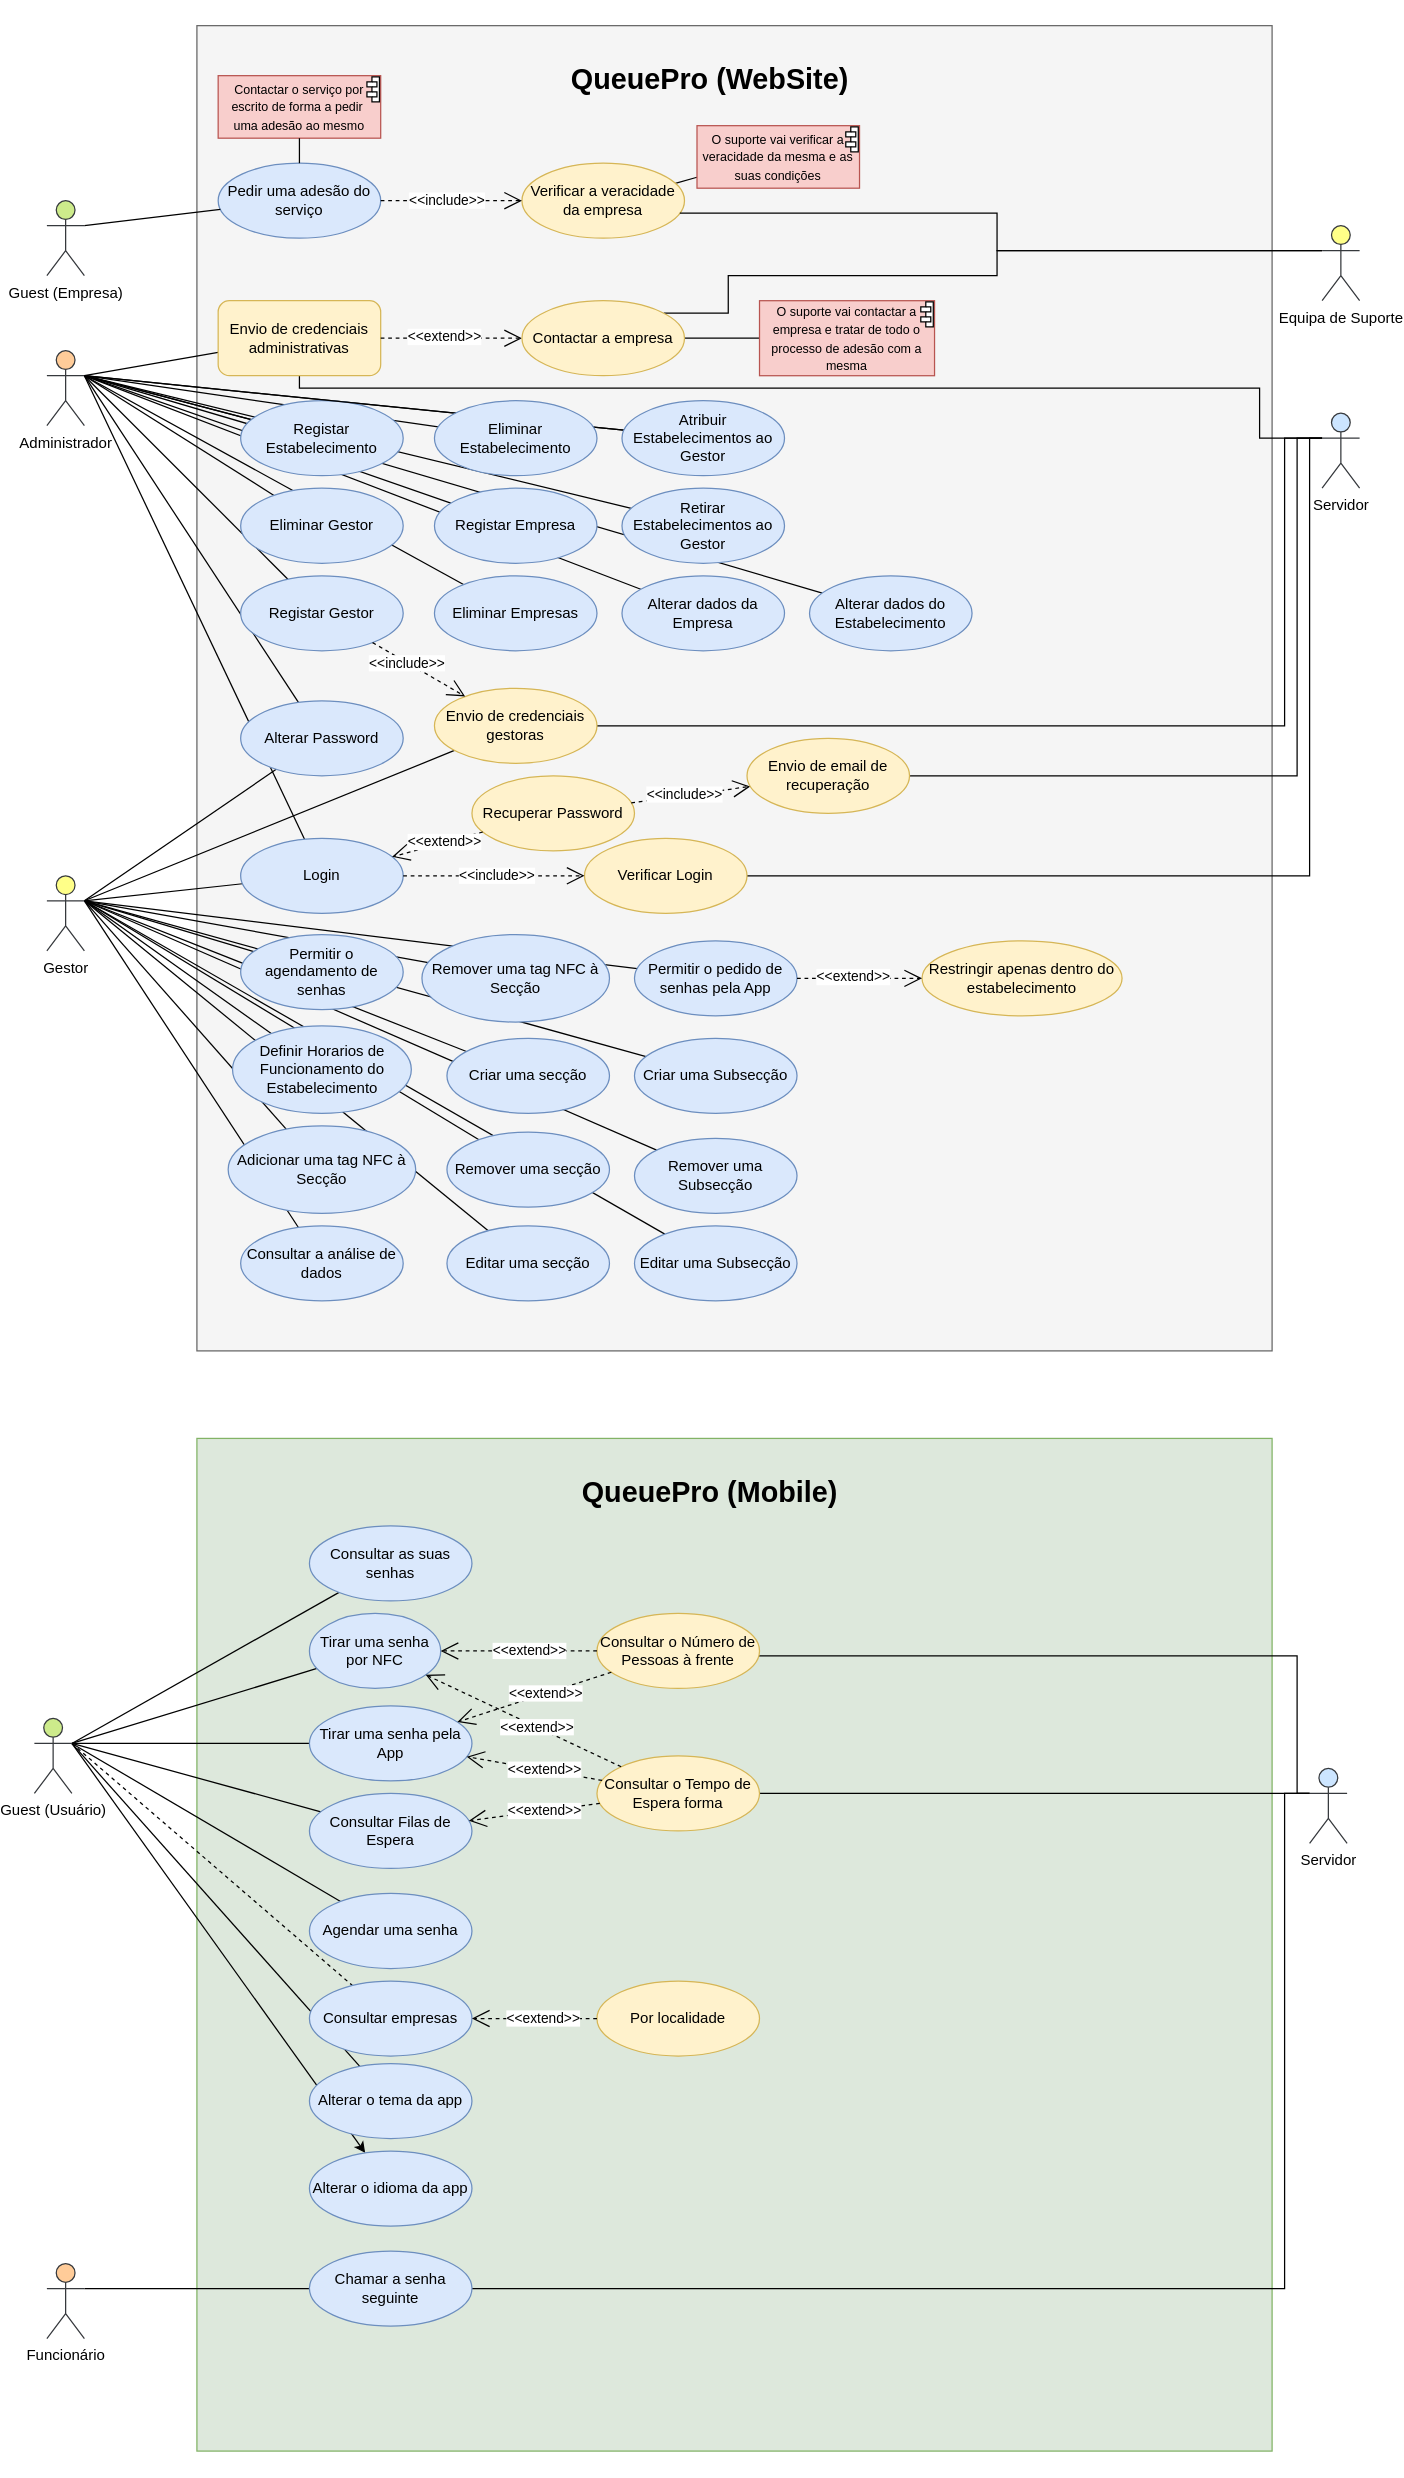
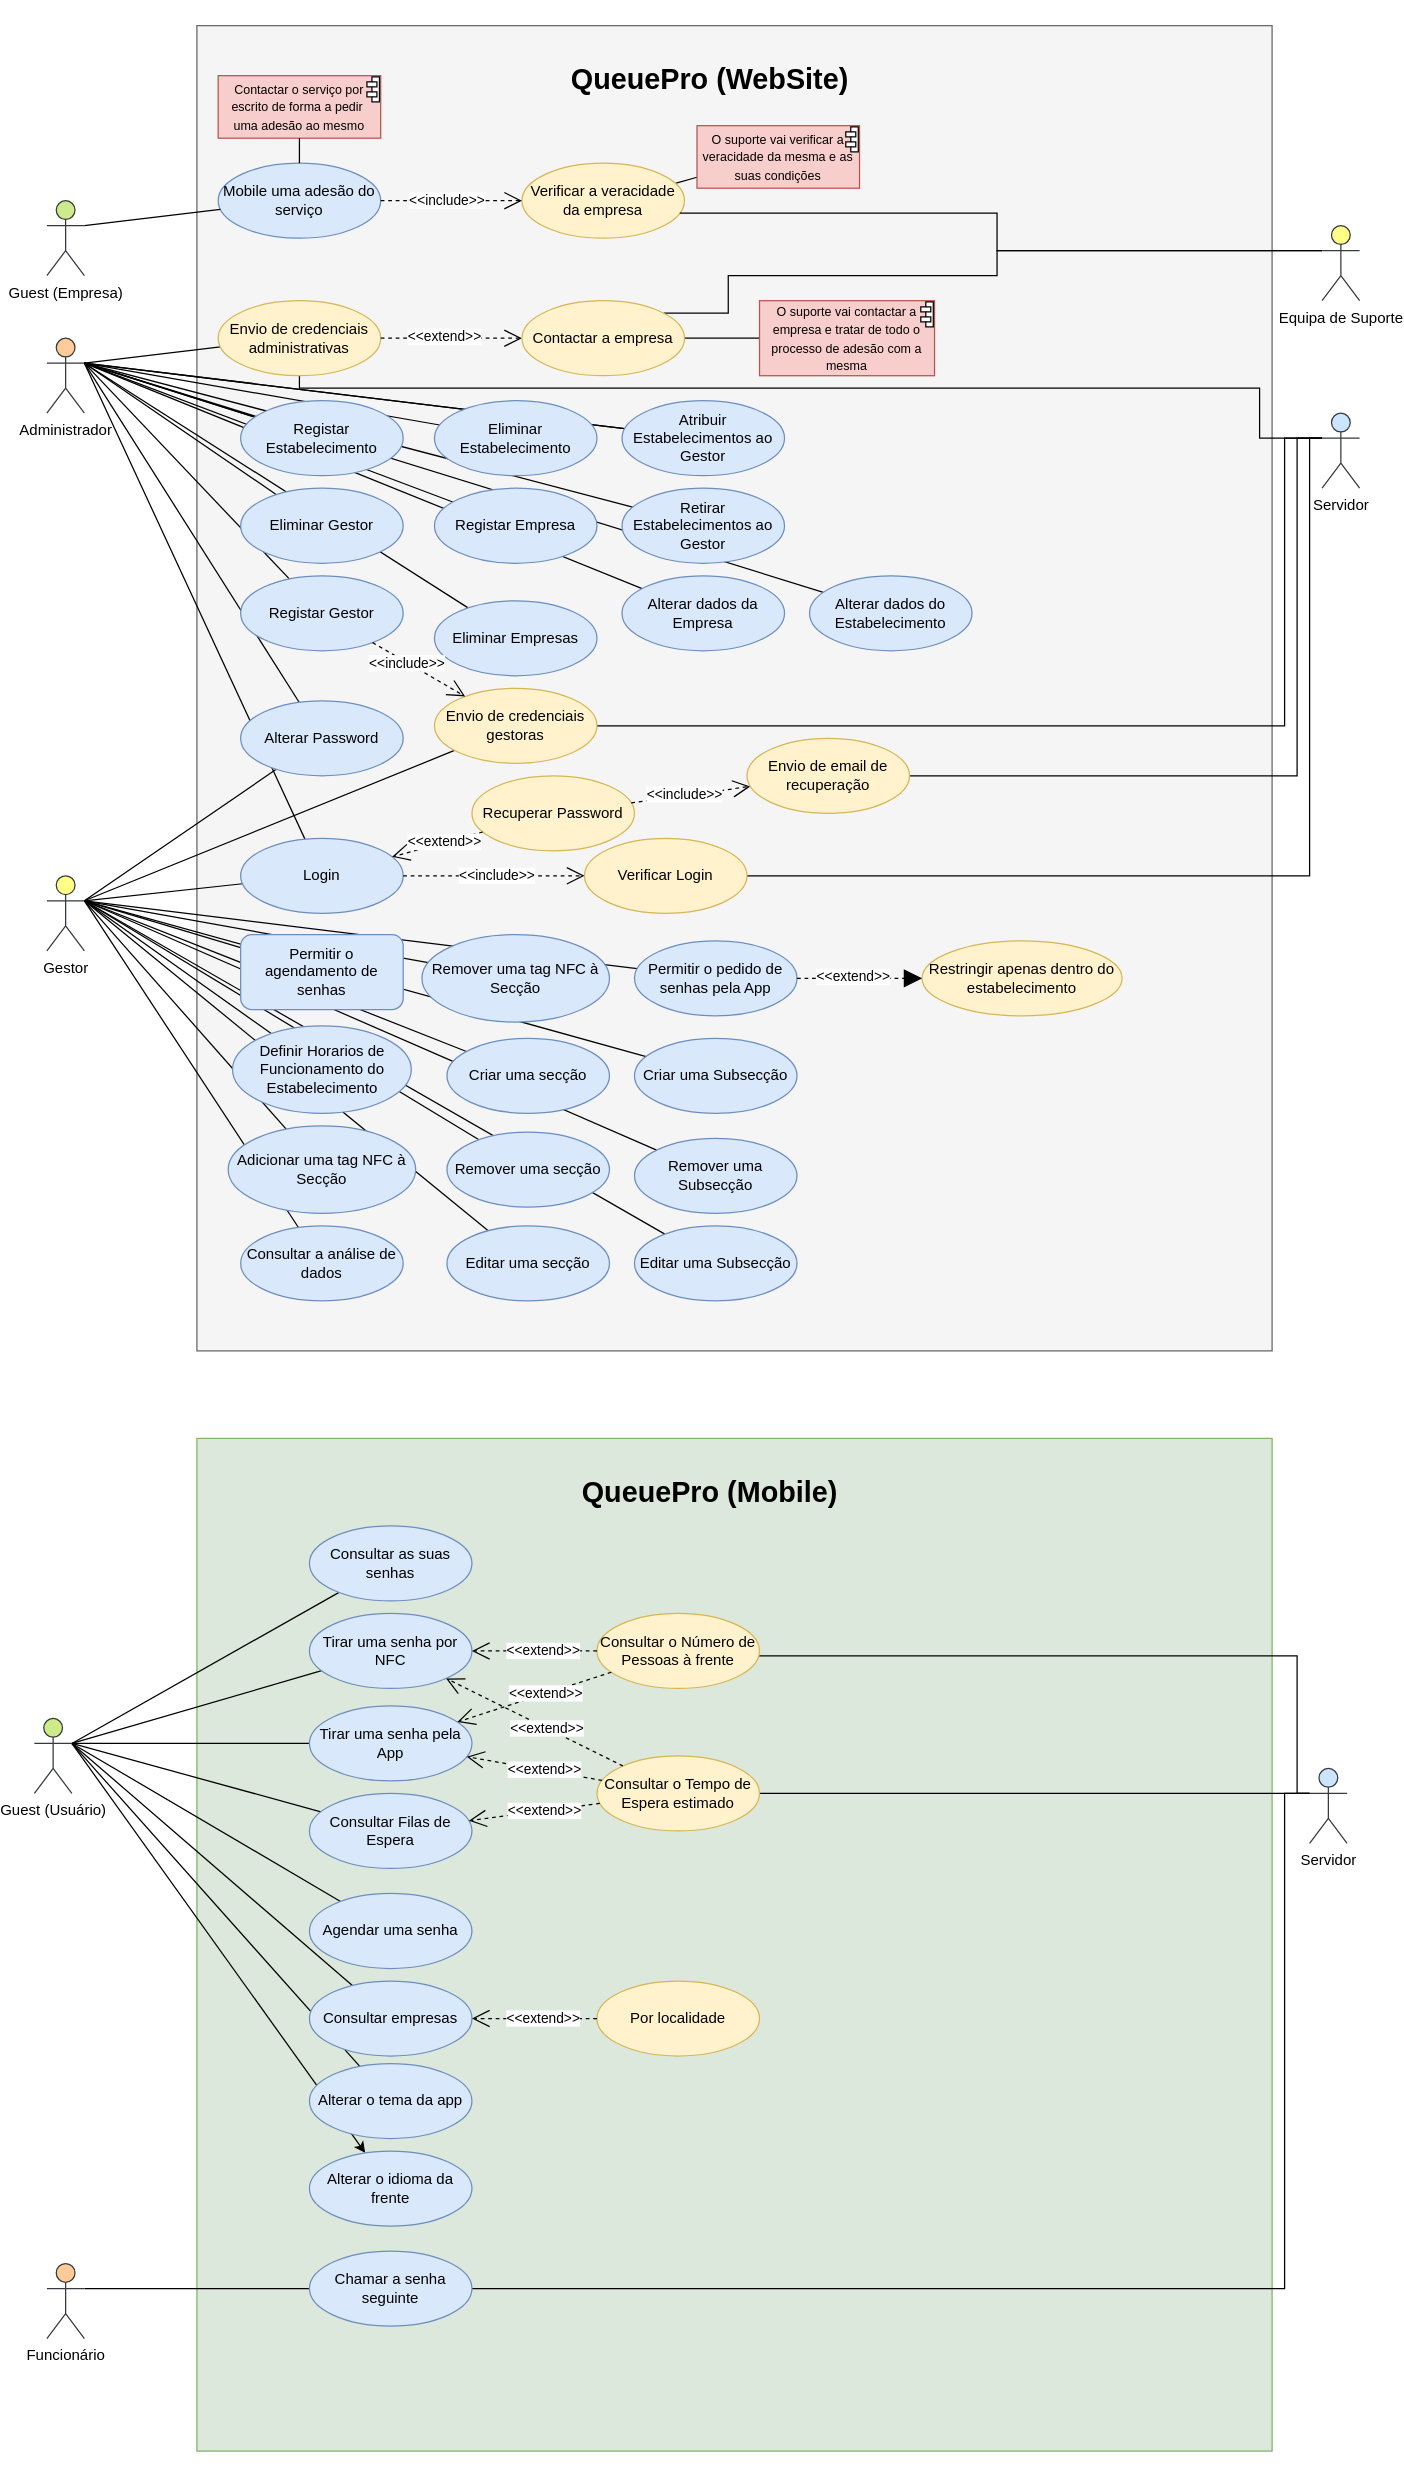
(299, 201) -> (299, 201)
(299, 338) -> (299, 338)
(66, 388) -> (66, 376)
(516, 613) -> (516, 638)
(322, 972) -> (322, 972)
(910, 978) -> (903, 978)
(375, 1651) -> (391, 1651)
(678, 1793) -> (678, 1793)
(217, 1868) -> (217, 1868)
(391, 2188) -> (391, 2188)
